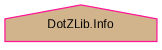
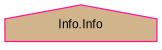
(81, 25) -> (81, 25)
